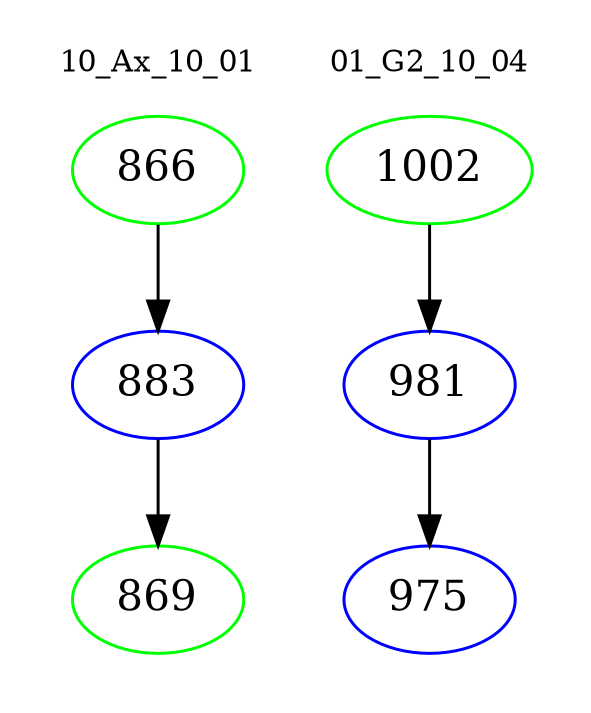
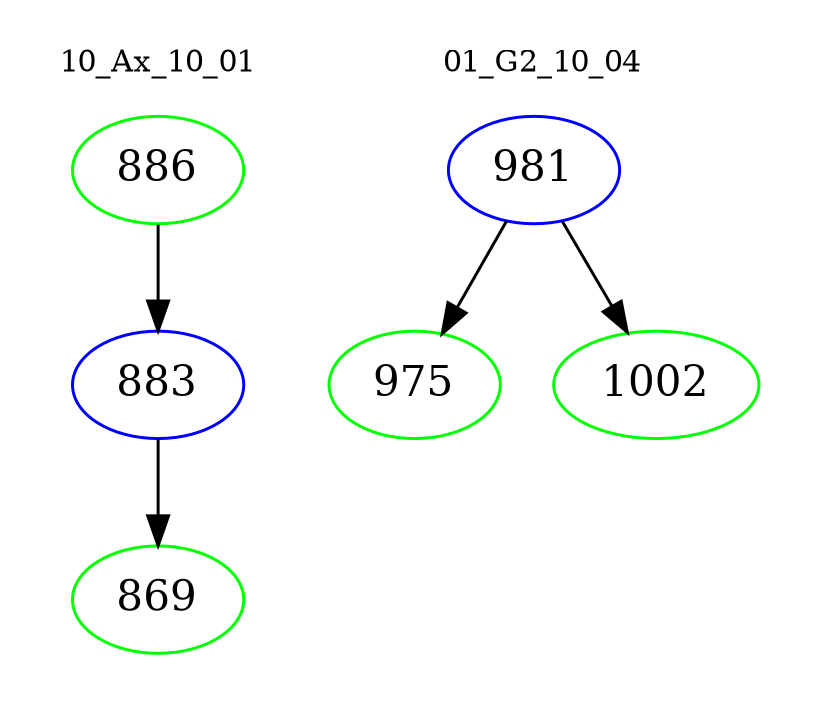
(158, 170) -> (158, 170)
(430, 263) -> (587, 264)
(430, 600) -> (415, 385)
